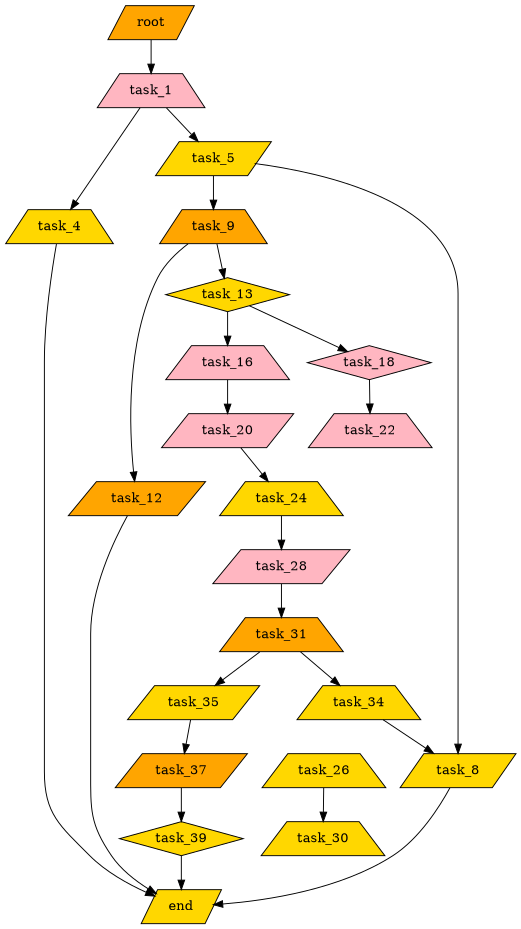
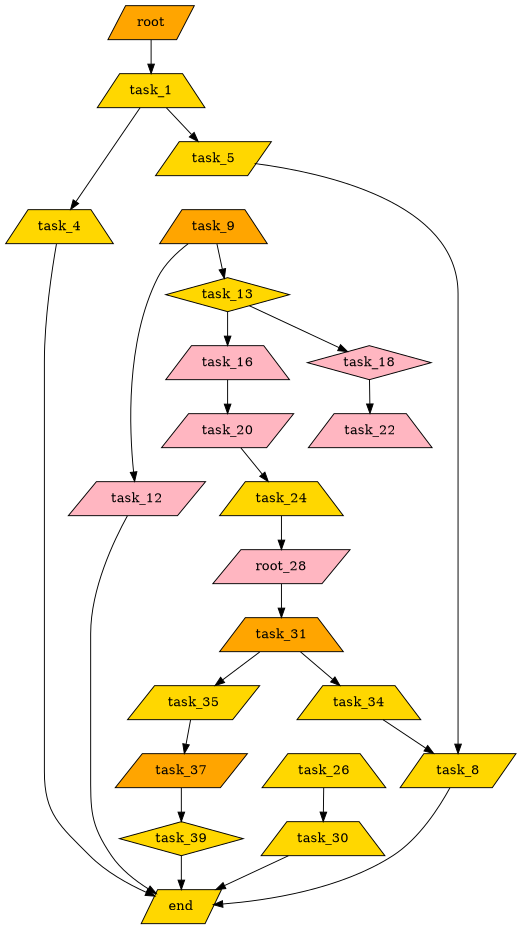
(151, 91) -> (151, 91)
(213, 188) -> none
(137, 499) -> (137, 499)
(281, 567) -> (281, 567)
none -> (257, 871)
